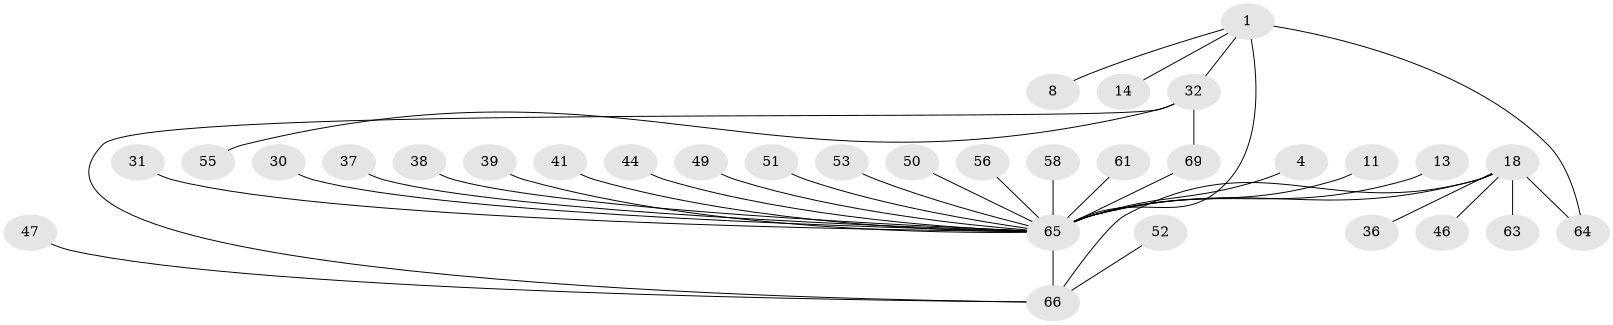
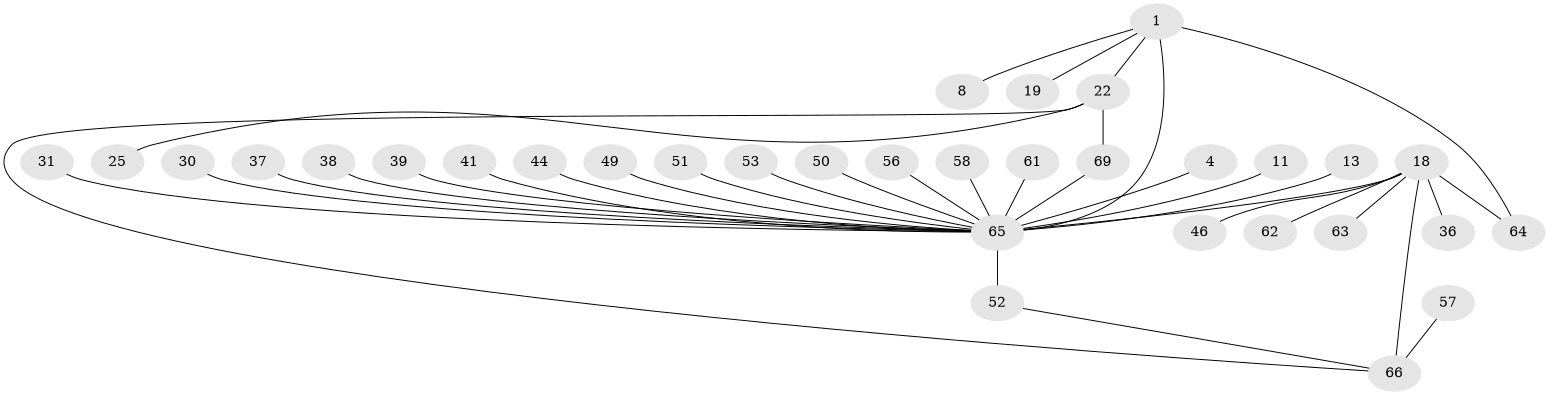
(1123, 92) -> (1033, 92)
(1194, 92) -> (1103, 92)
(208, 162) -> (117, 162)
(30, 233) -> (1448, 303)
none -> (1270, 233)
(1053, 268) -> (997, 268)
